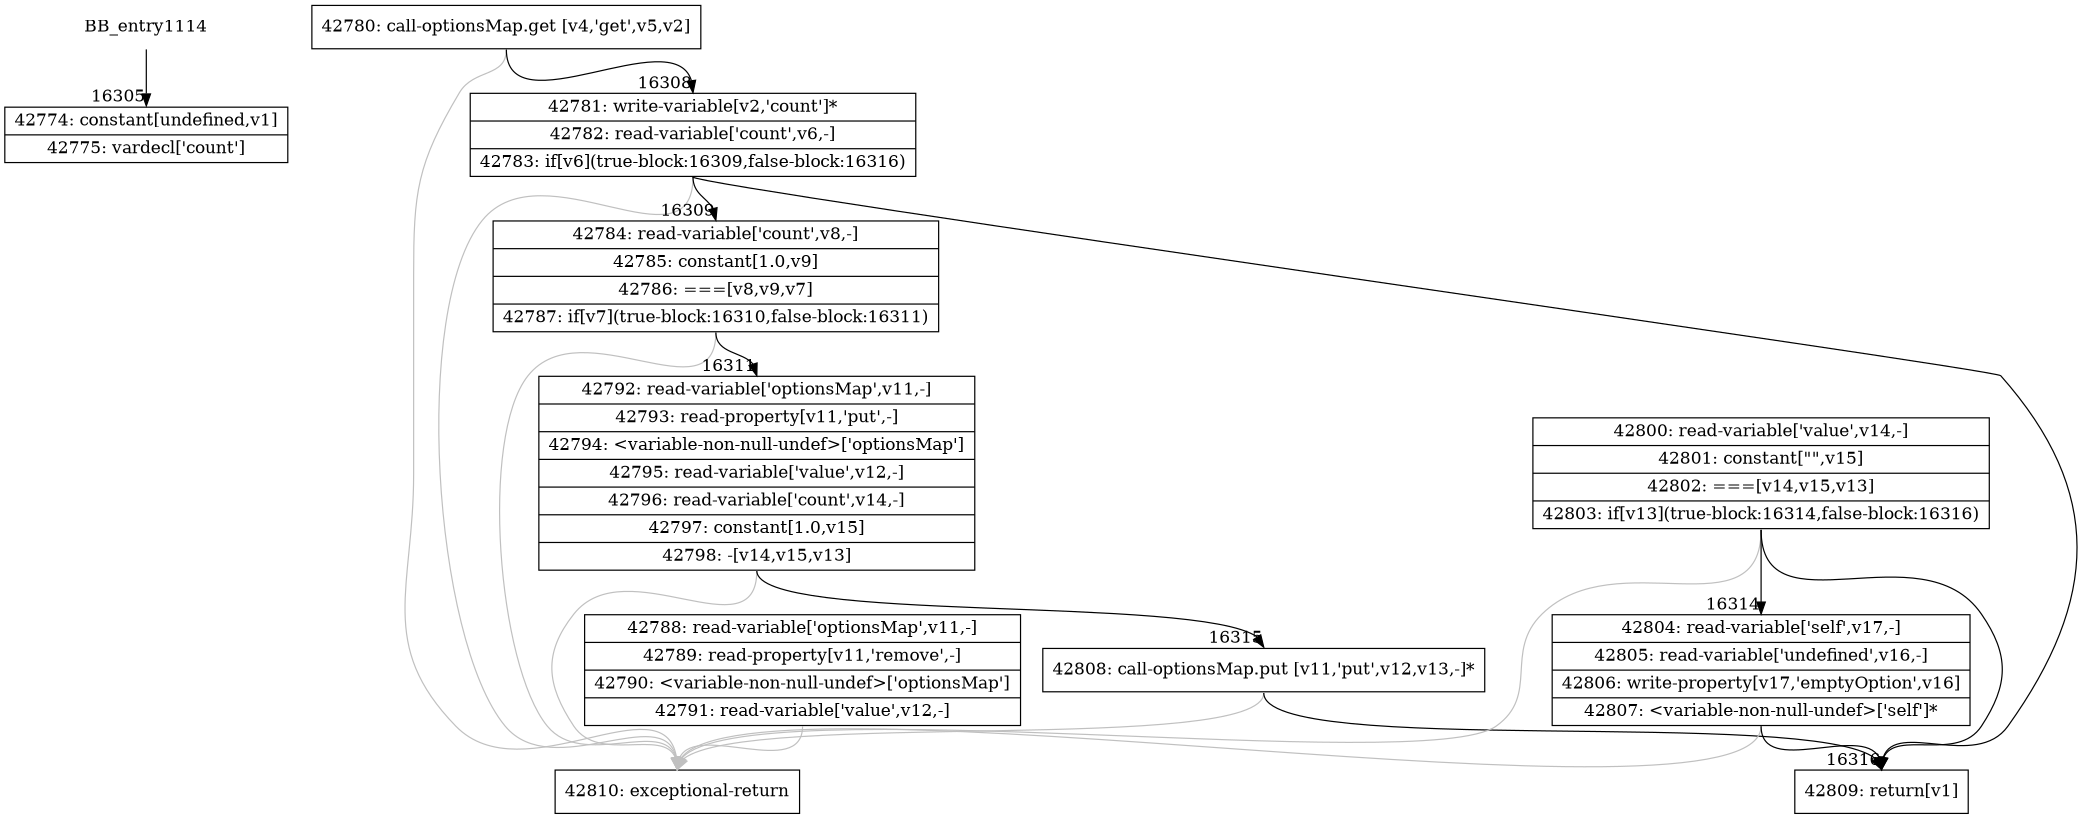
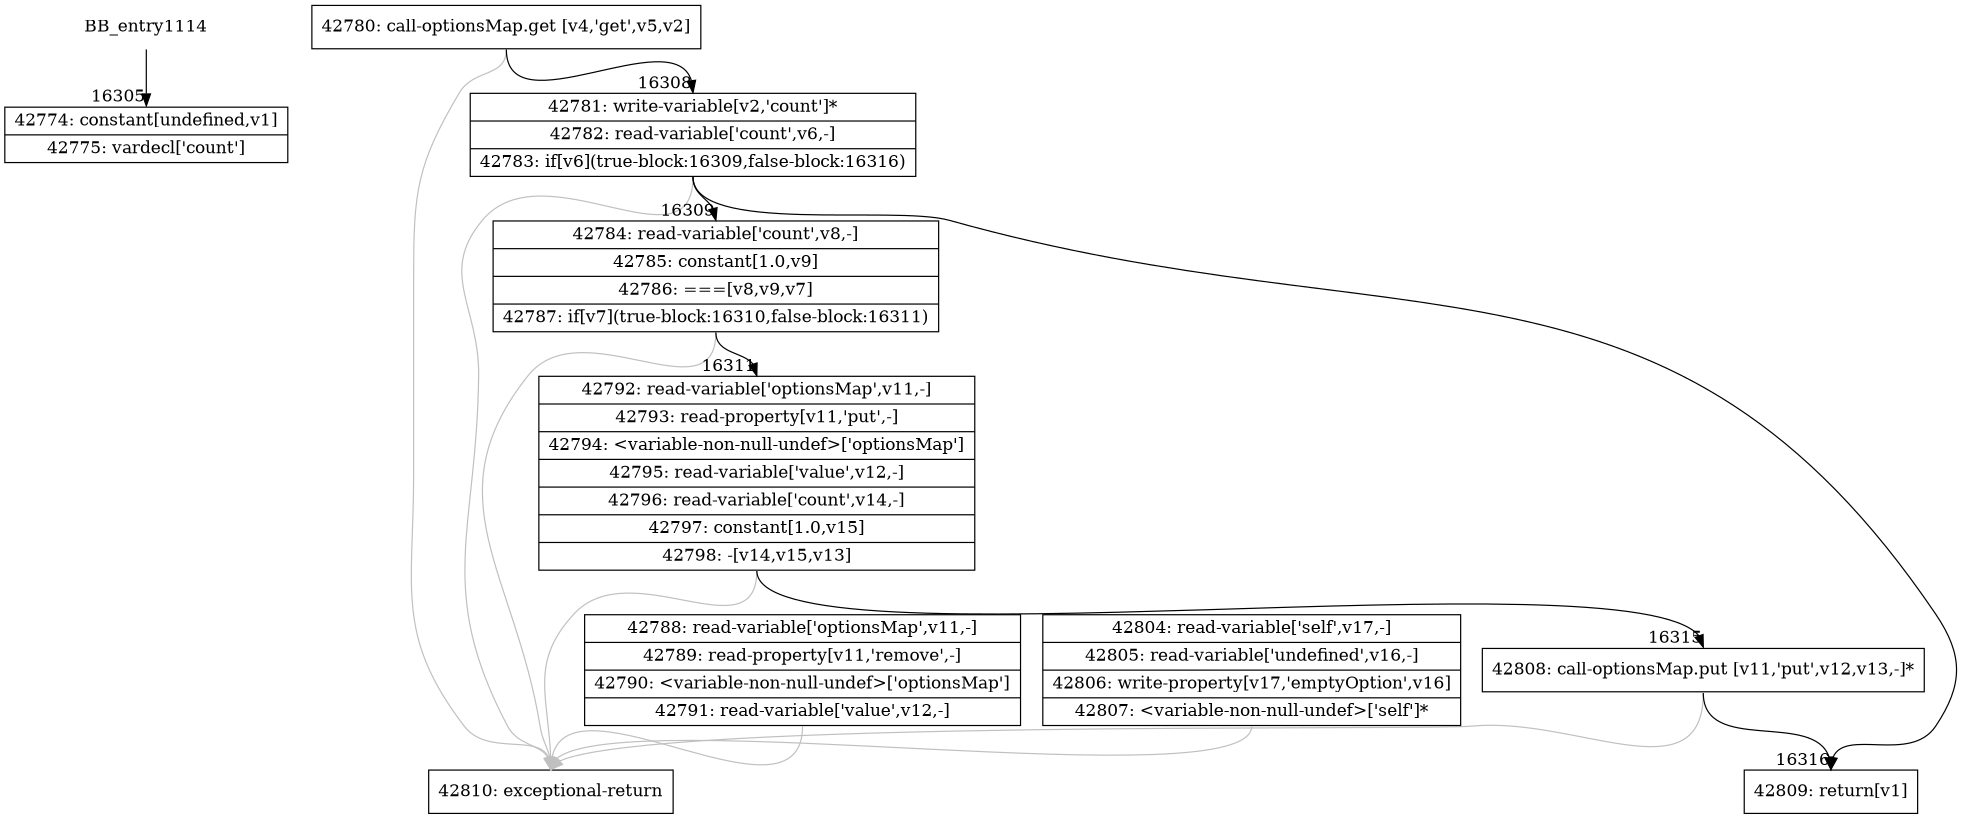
(1761, 473) -> none
(1809, 749) -> none
